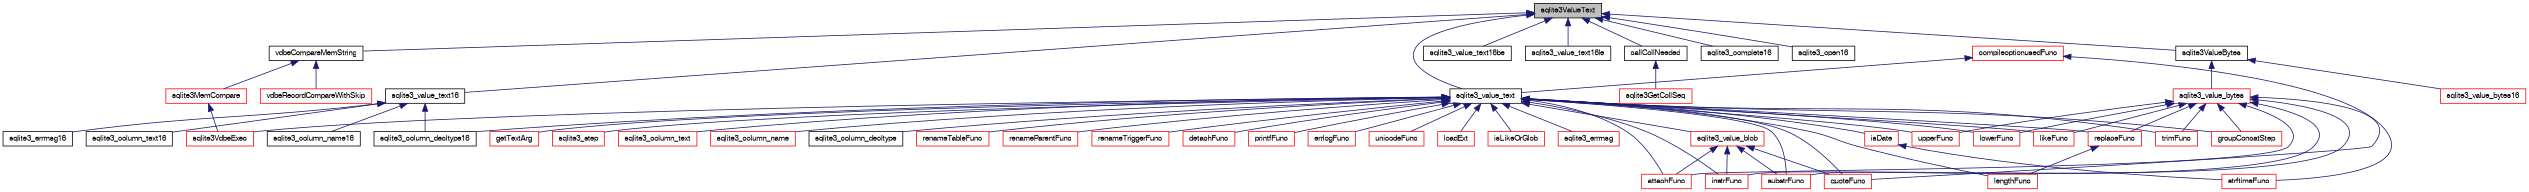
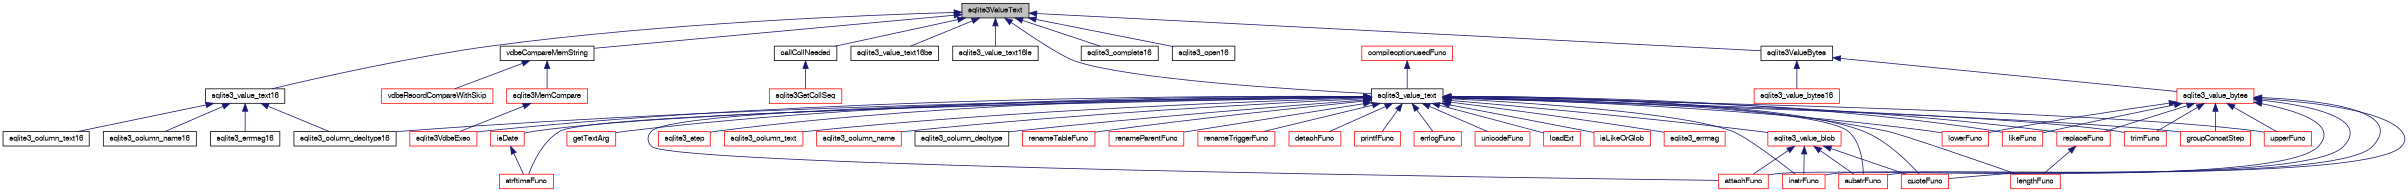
(2304, 90) -> (934, 107)
